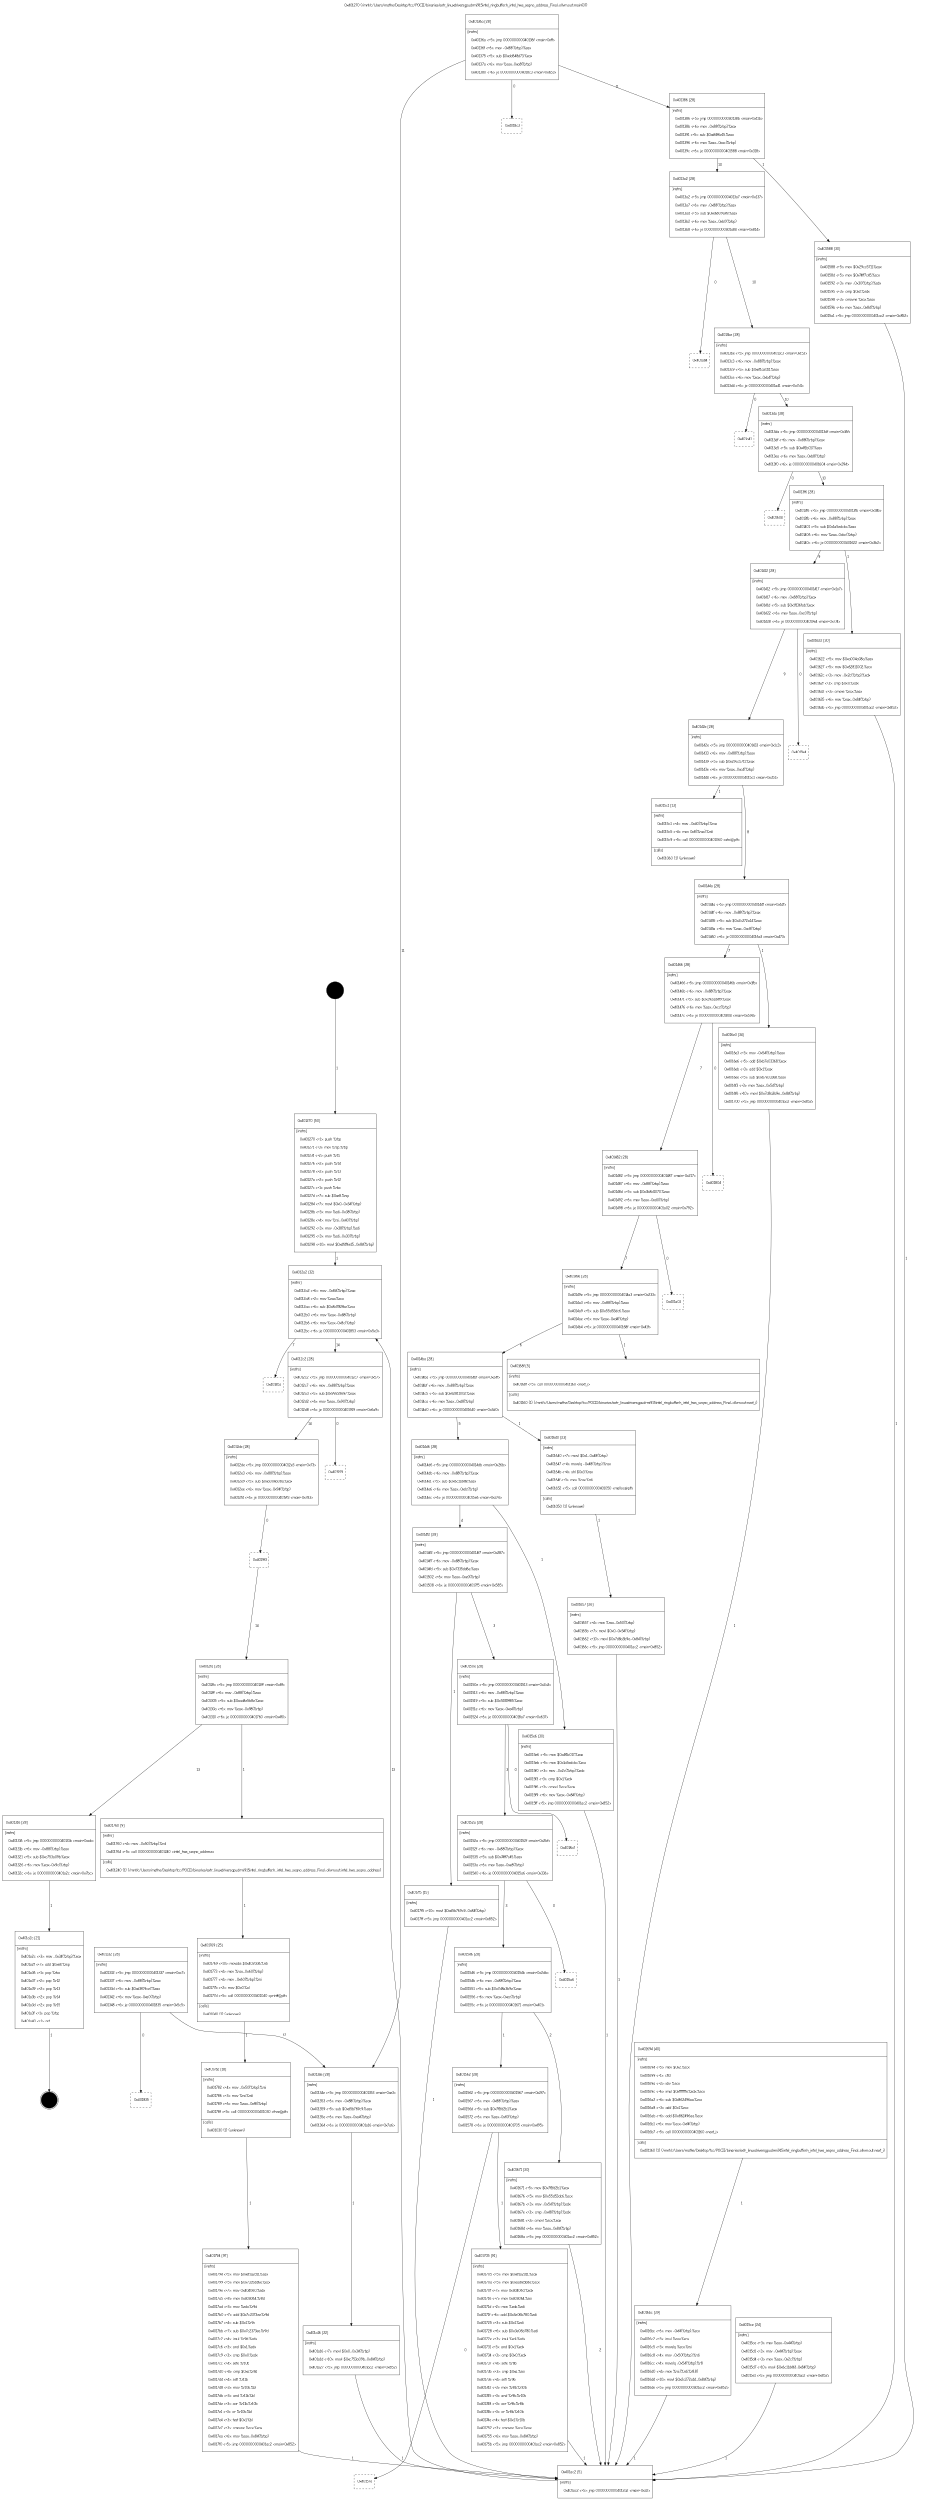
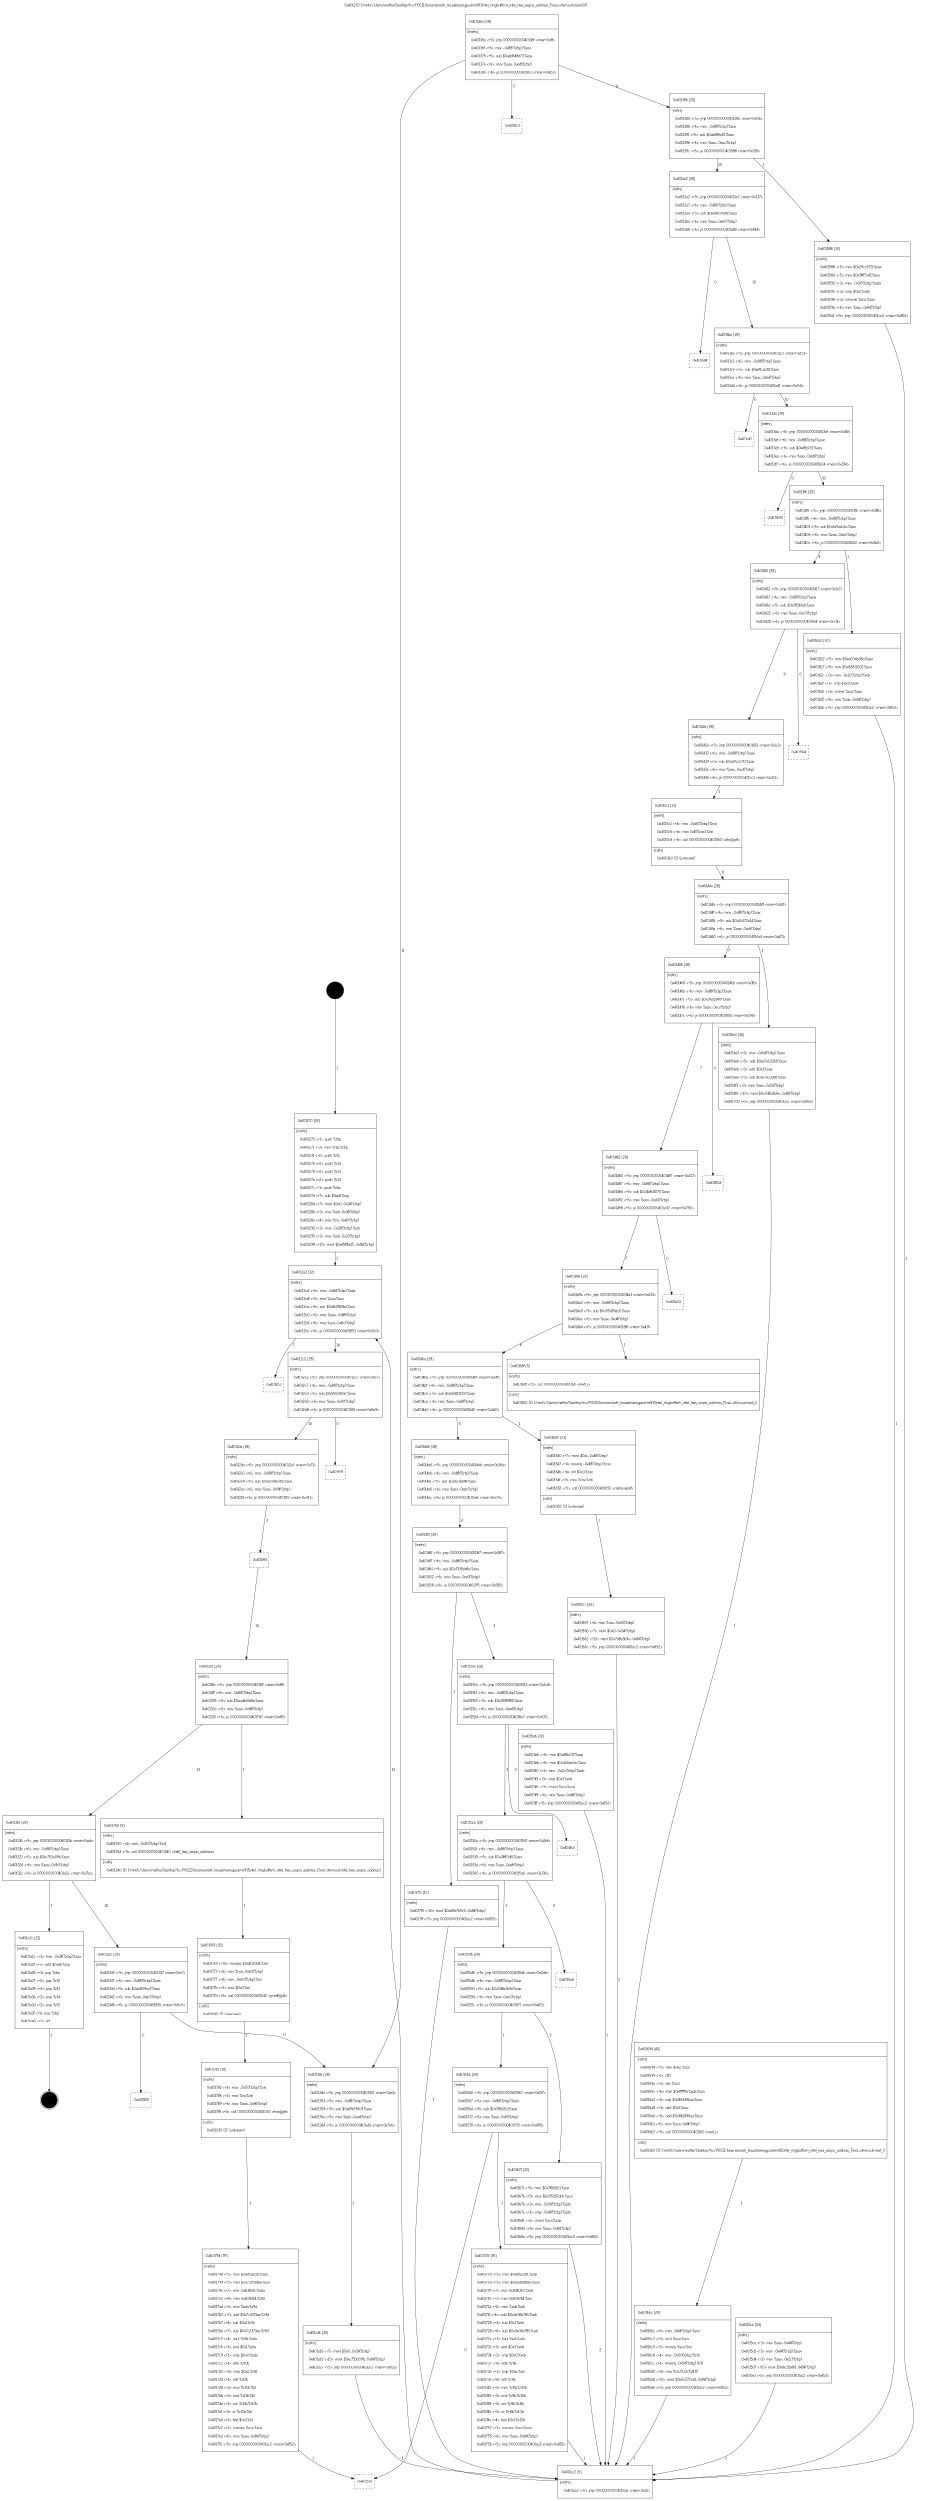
(746, 831) -> (719, 871)
(545, 1610) -> none
none -> (94, 1913)
(413, 2466) -> (323, 2467)
